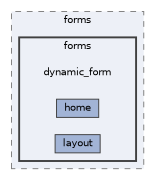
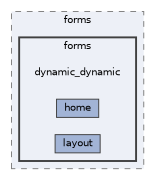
(78, 73) -> (78, 73)
